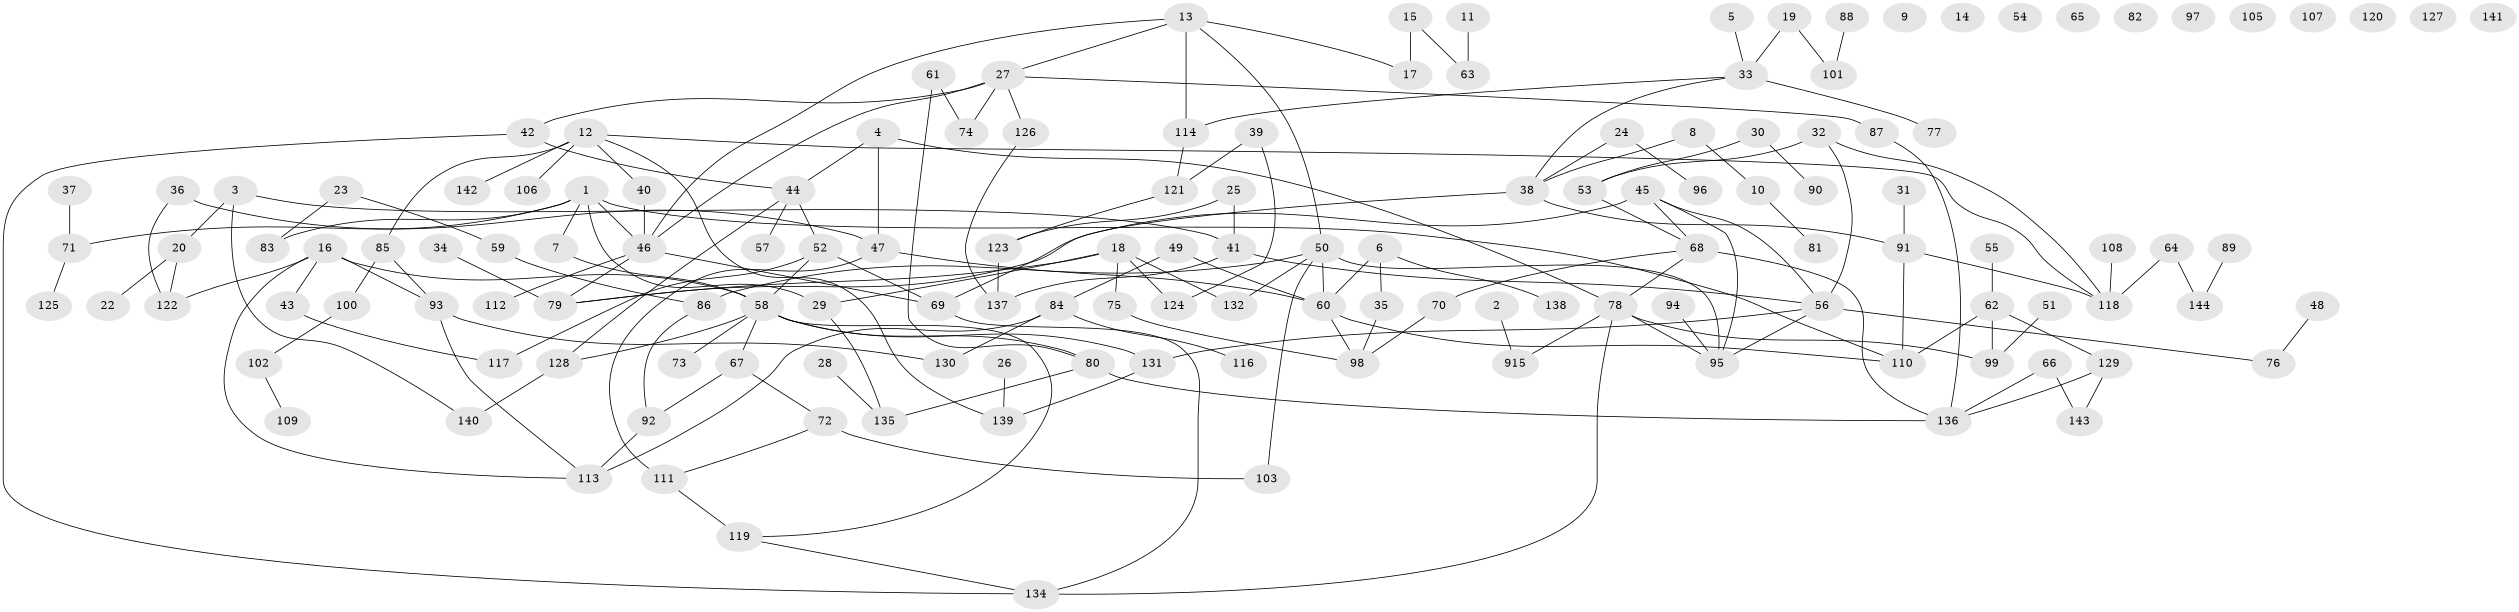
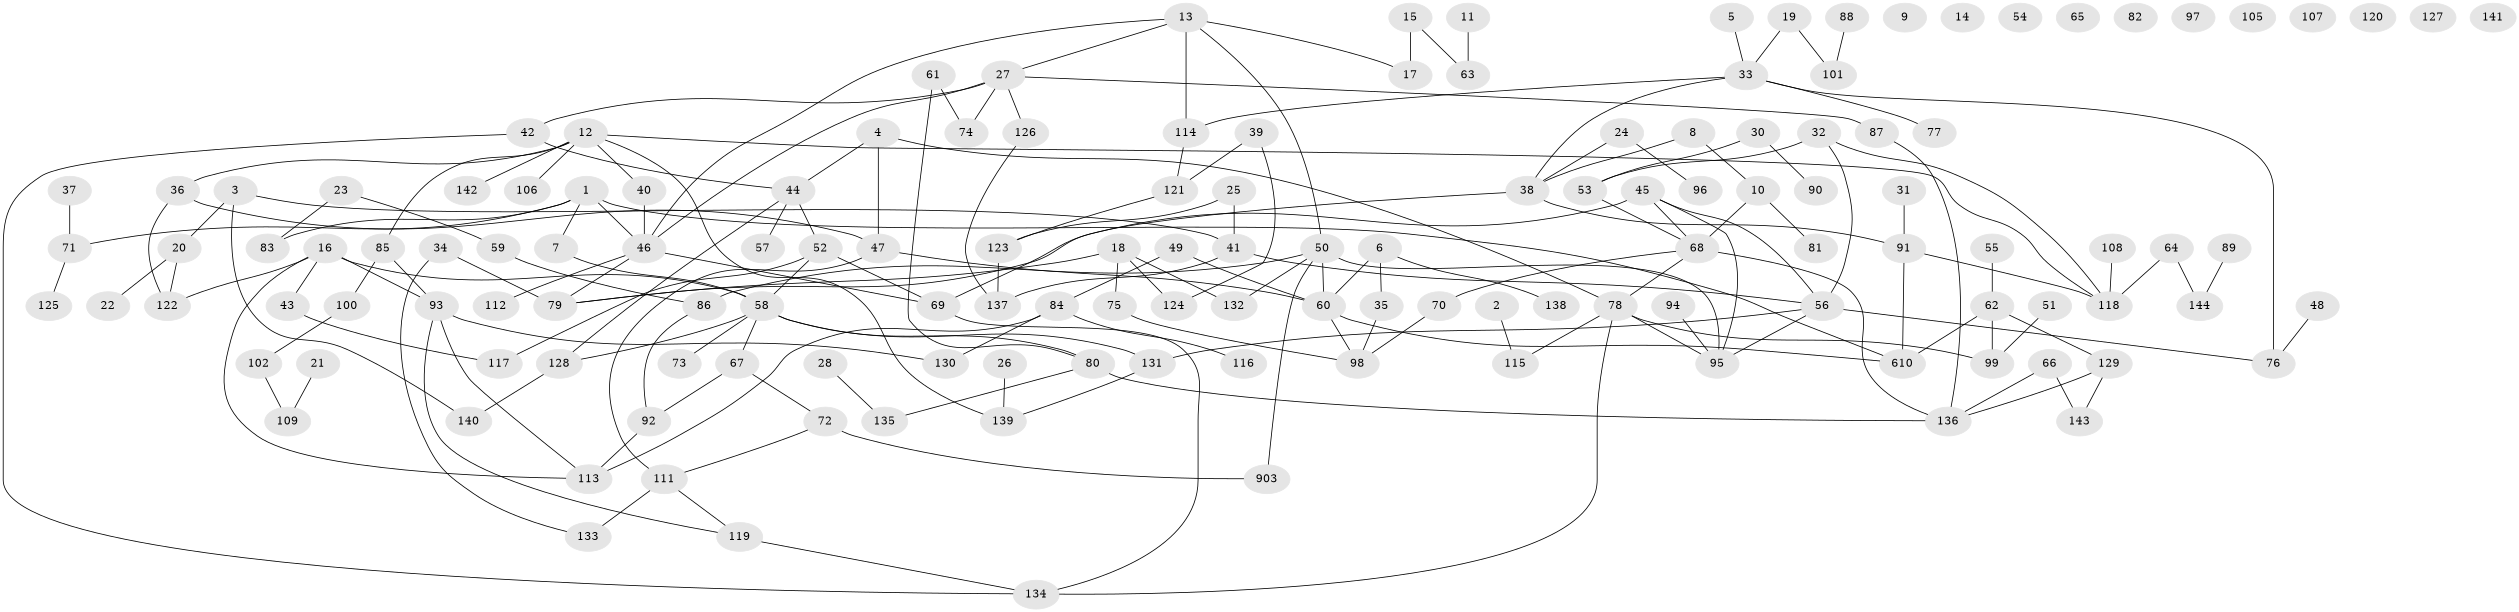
none -> (2114, 112)
none -> (382, 162)
none -> (1730, 217)
(820, 306) -> none
none -> (318, 364)
(1515, 364) -> (1515, 364)
(1902, 364) -> (1902, 364)
(1051, 395) -> (515, 482)
(1267, 479) -> (1267, 479)
none -> (588, 537)
